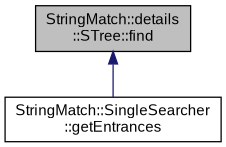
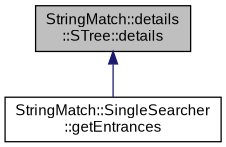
(113, 29) -> (113, 29)
